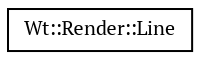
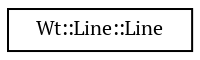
(100, 30) -> (100, 30)
